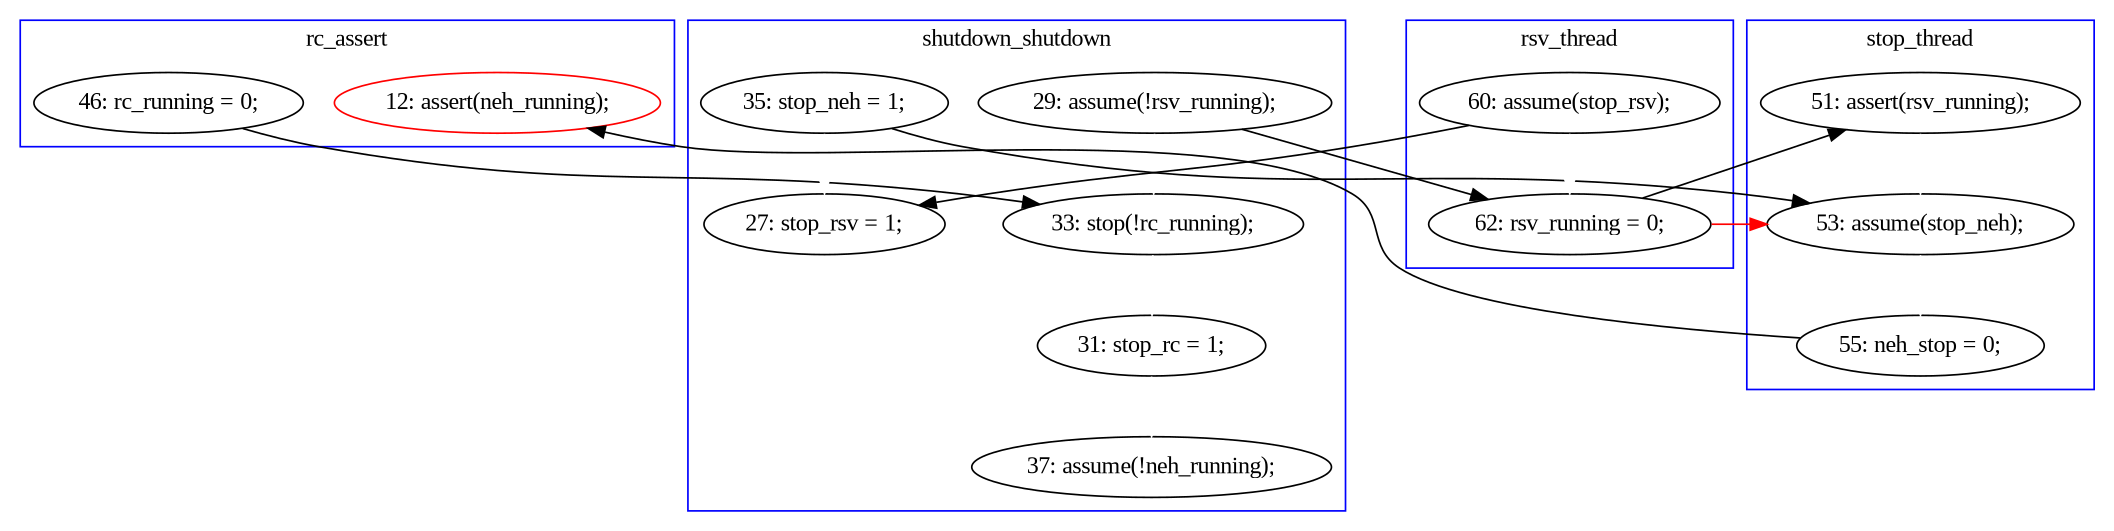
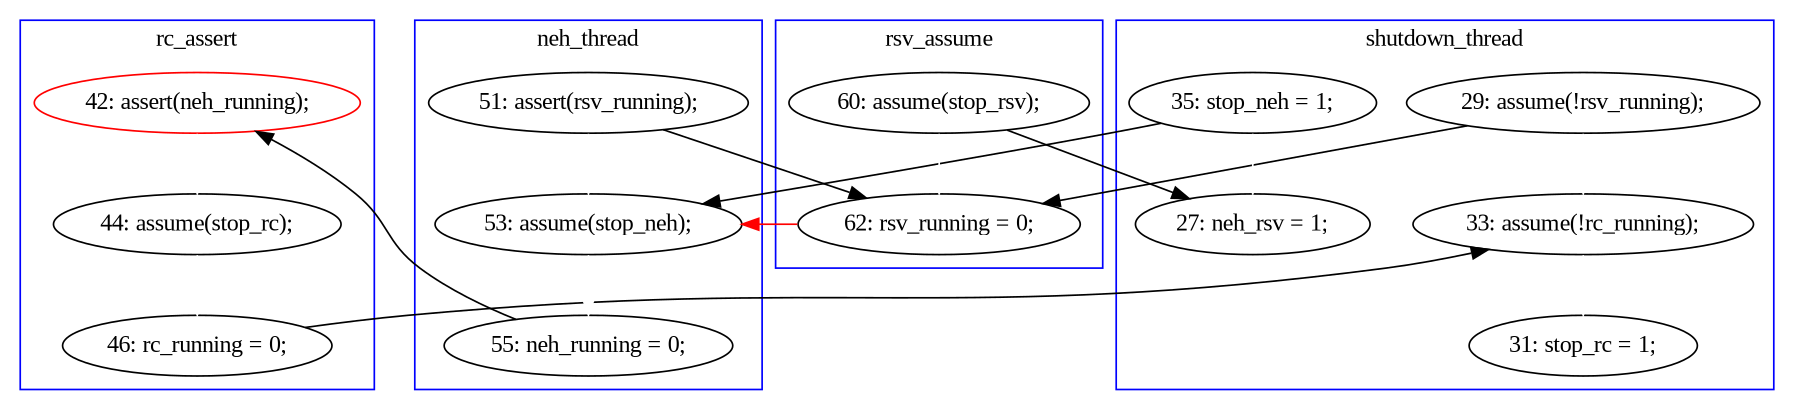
(1017, 40) -> (1445, 40)
(1570, 40) -> (939, 40)
(1920, 40) -> (588, 40)
(497, 103) -> (197, 103)
(1722, 171) -> (752, 160)
none -> (197, 224)
(825, 224) -> (1253, 224)
(1153, 224) -> (1583, 224)
(1920, 346) -> (588, 346)
(1152, 467) -> none
